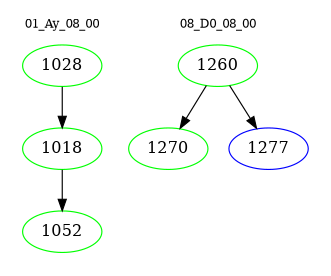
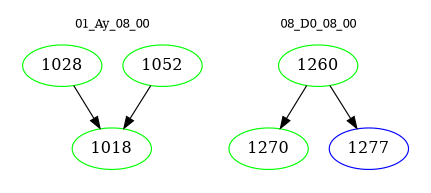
(62, 185) -> (140, 102)
